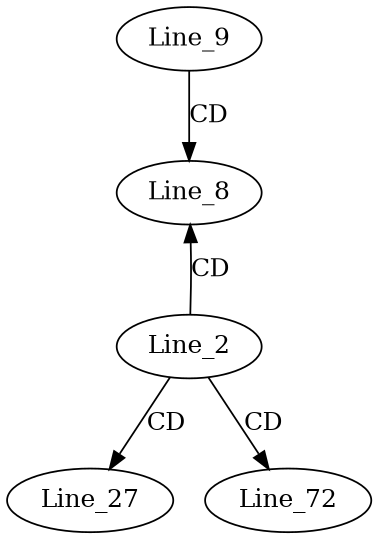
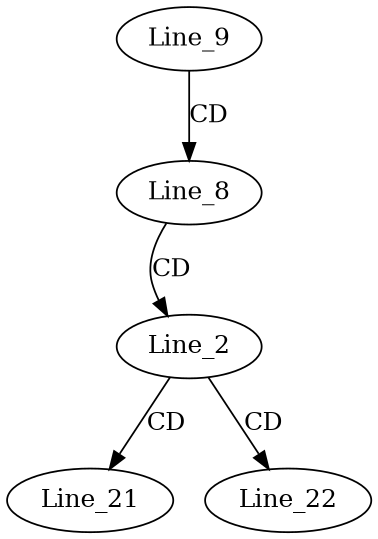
(191, 278) -> (151, 261)
(90, 500) -> (90, 500)
(288, 500) -> (288, 500)
